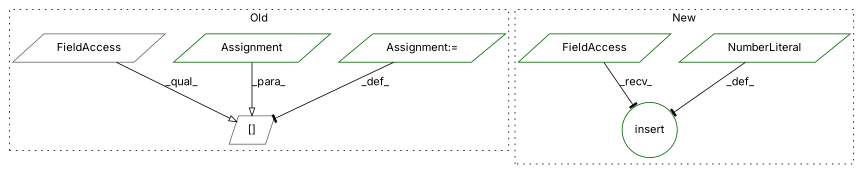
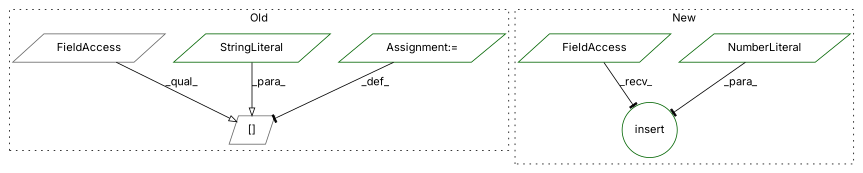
(252, 48) -> (252, 48)
(741, 82) -> (741, 82)
